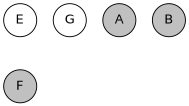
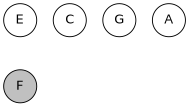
none -> (70, 20)
(119, 20) -> (169, 20)
(169, 20) -> none
